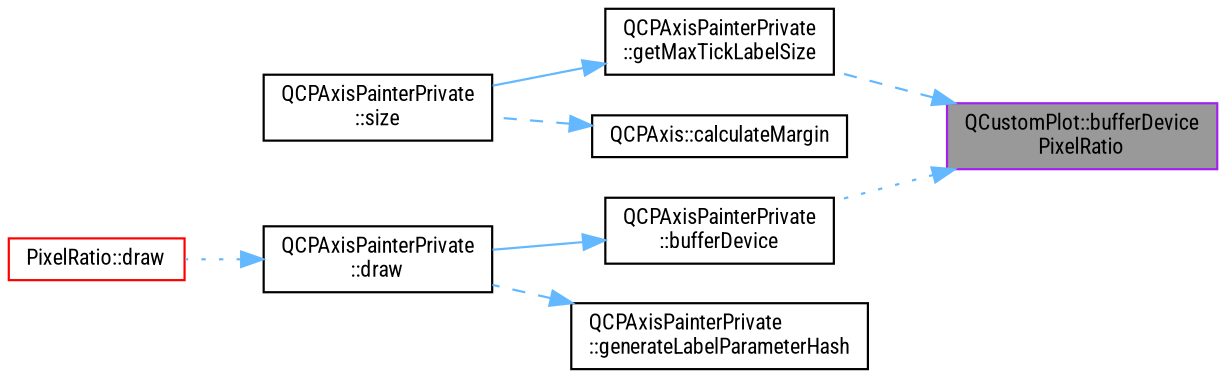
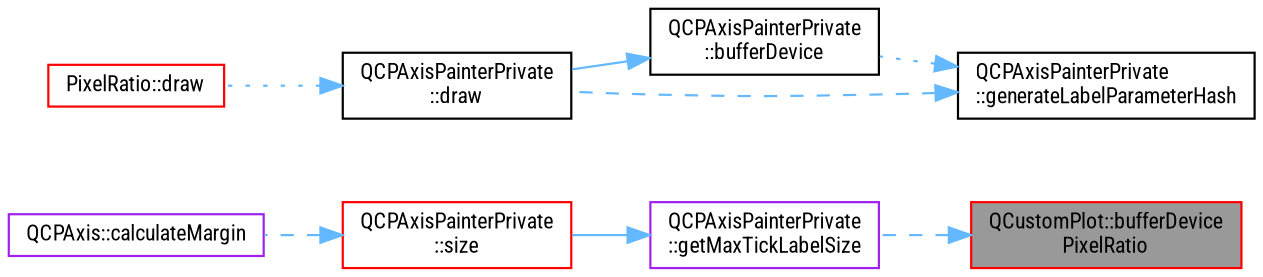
(720, 42) -> (765, 235)
(378, 108) -> (457, 235)
(531, 120) -> (292, 235)
(720, 136) -> (136, 235)
(1082, 136) -> (1106, 235)
(884, 188) -> (907, 60)
